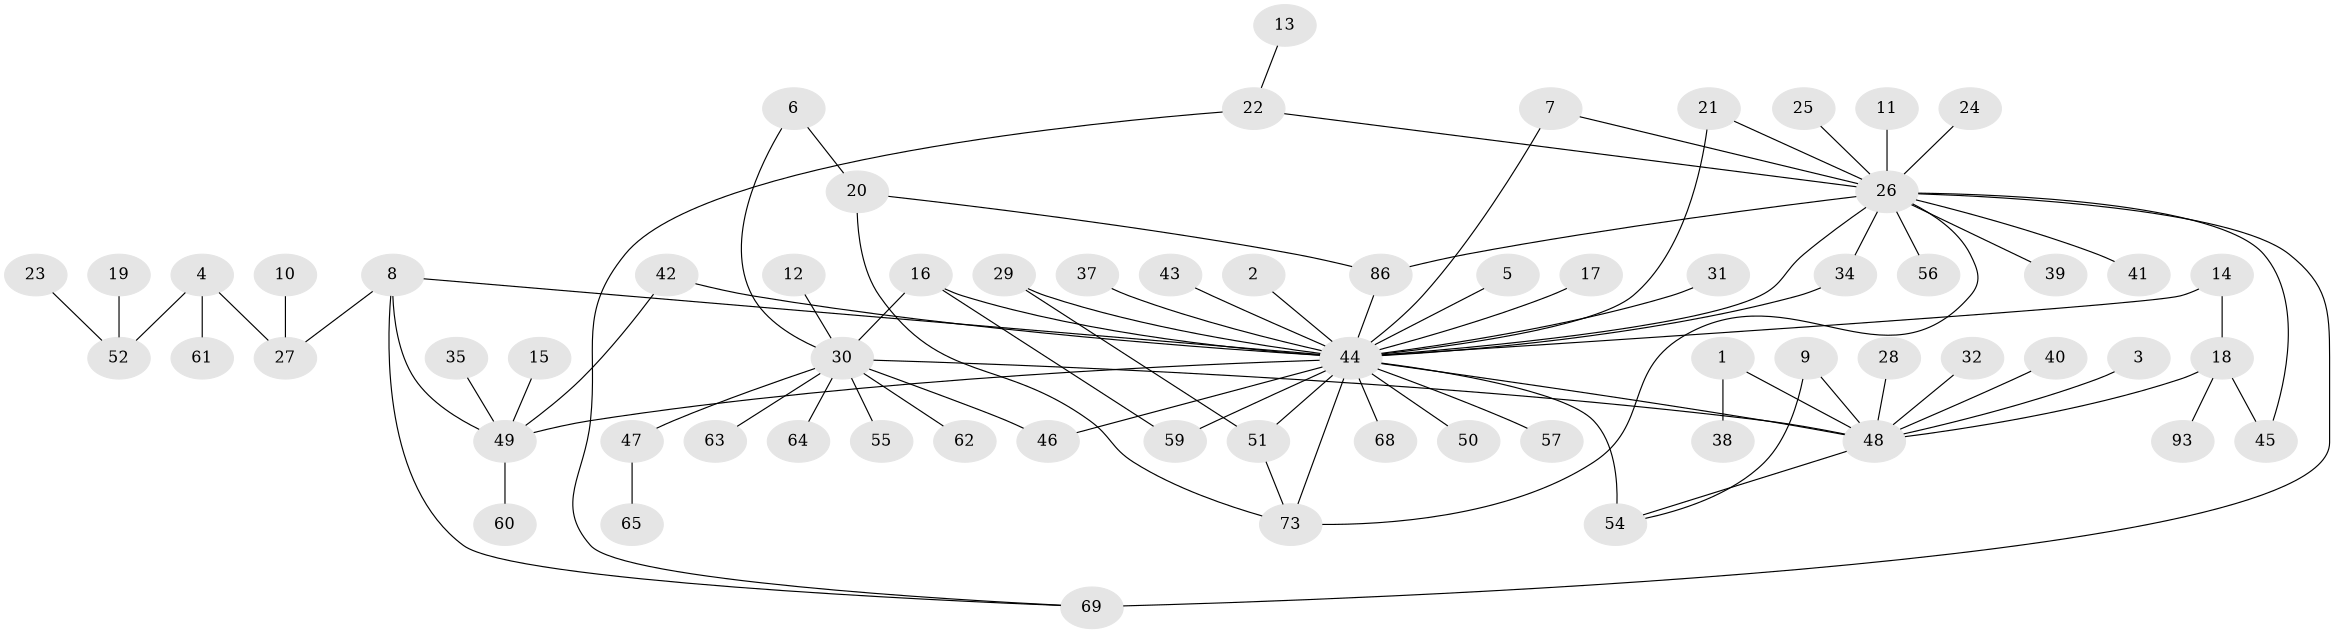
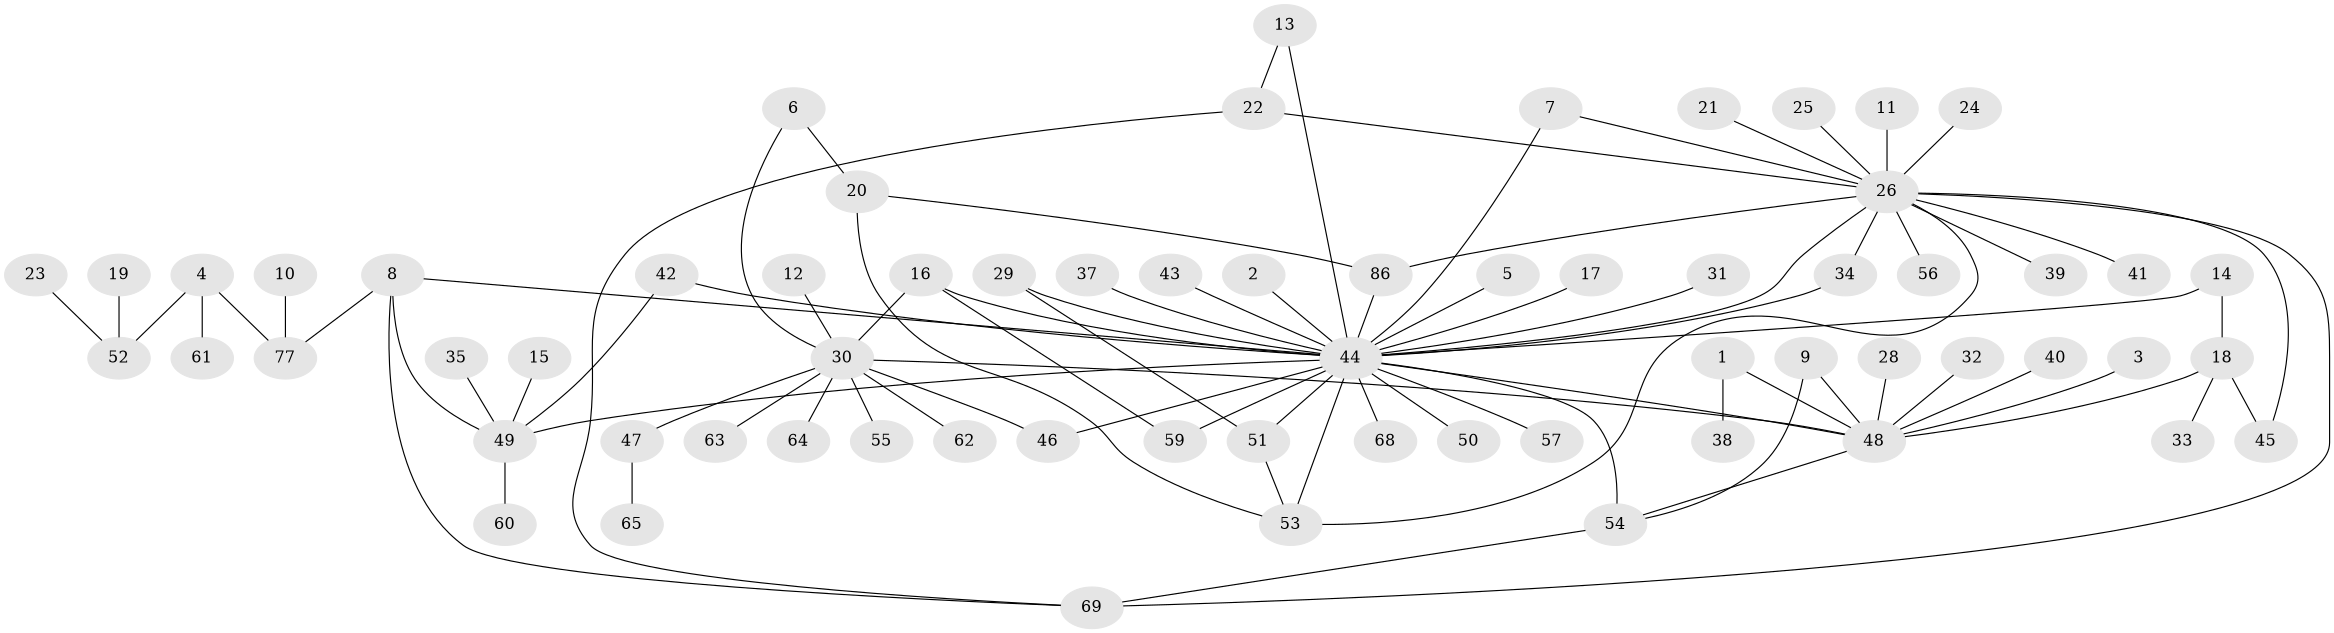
(1630, 298) -> (1318, 192)
(285, 358) -> (285, 358)
(2183, 441) -> (2183, 441)
(1291, 525) -> (1291, 525)
none -> (1354, 566)
